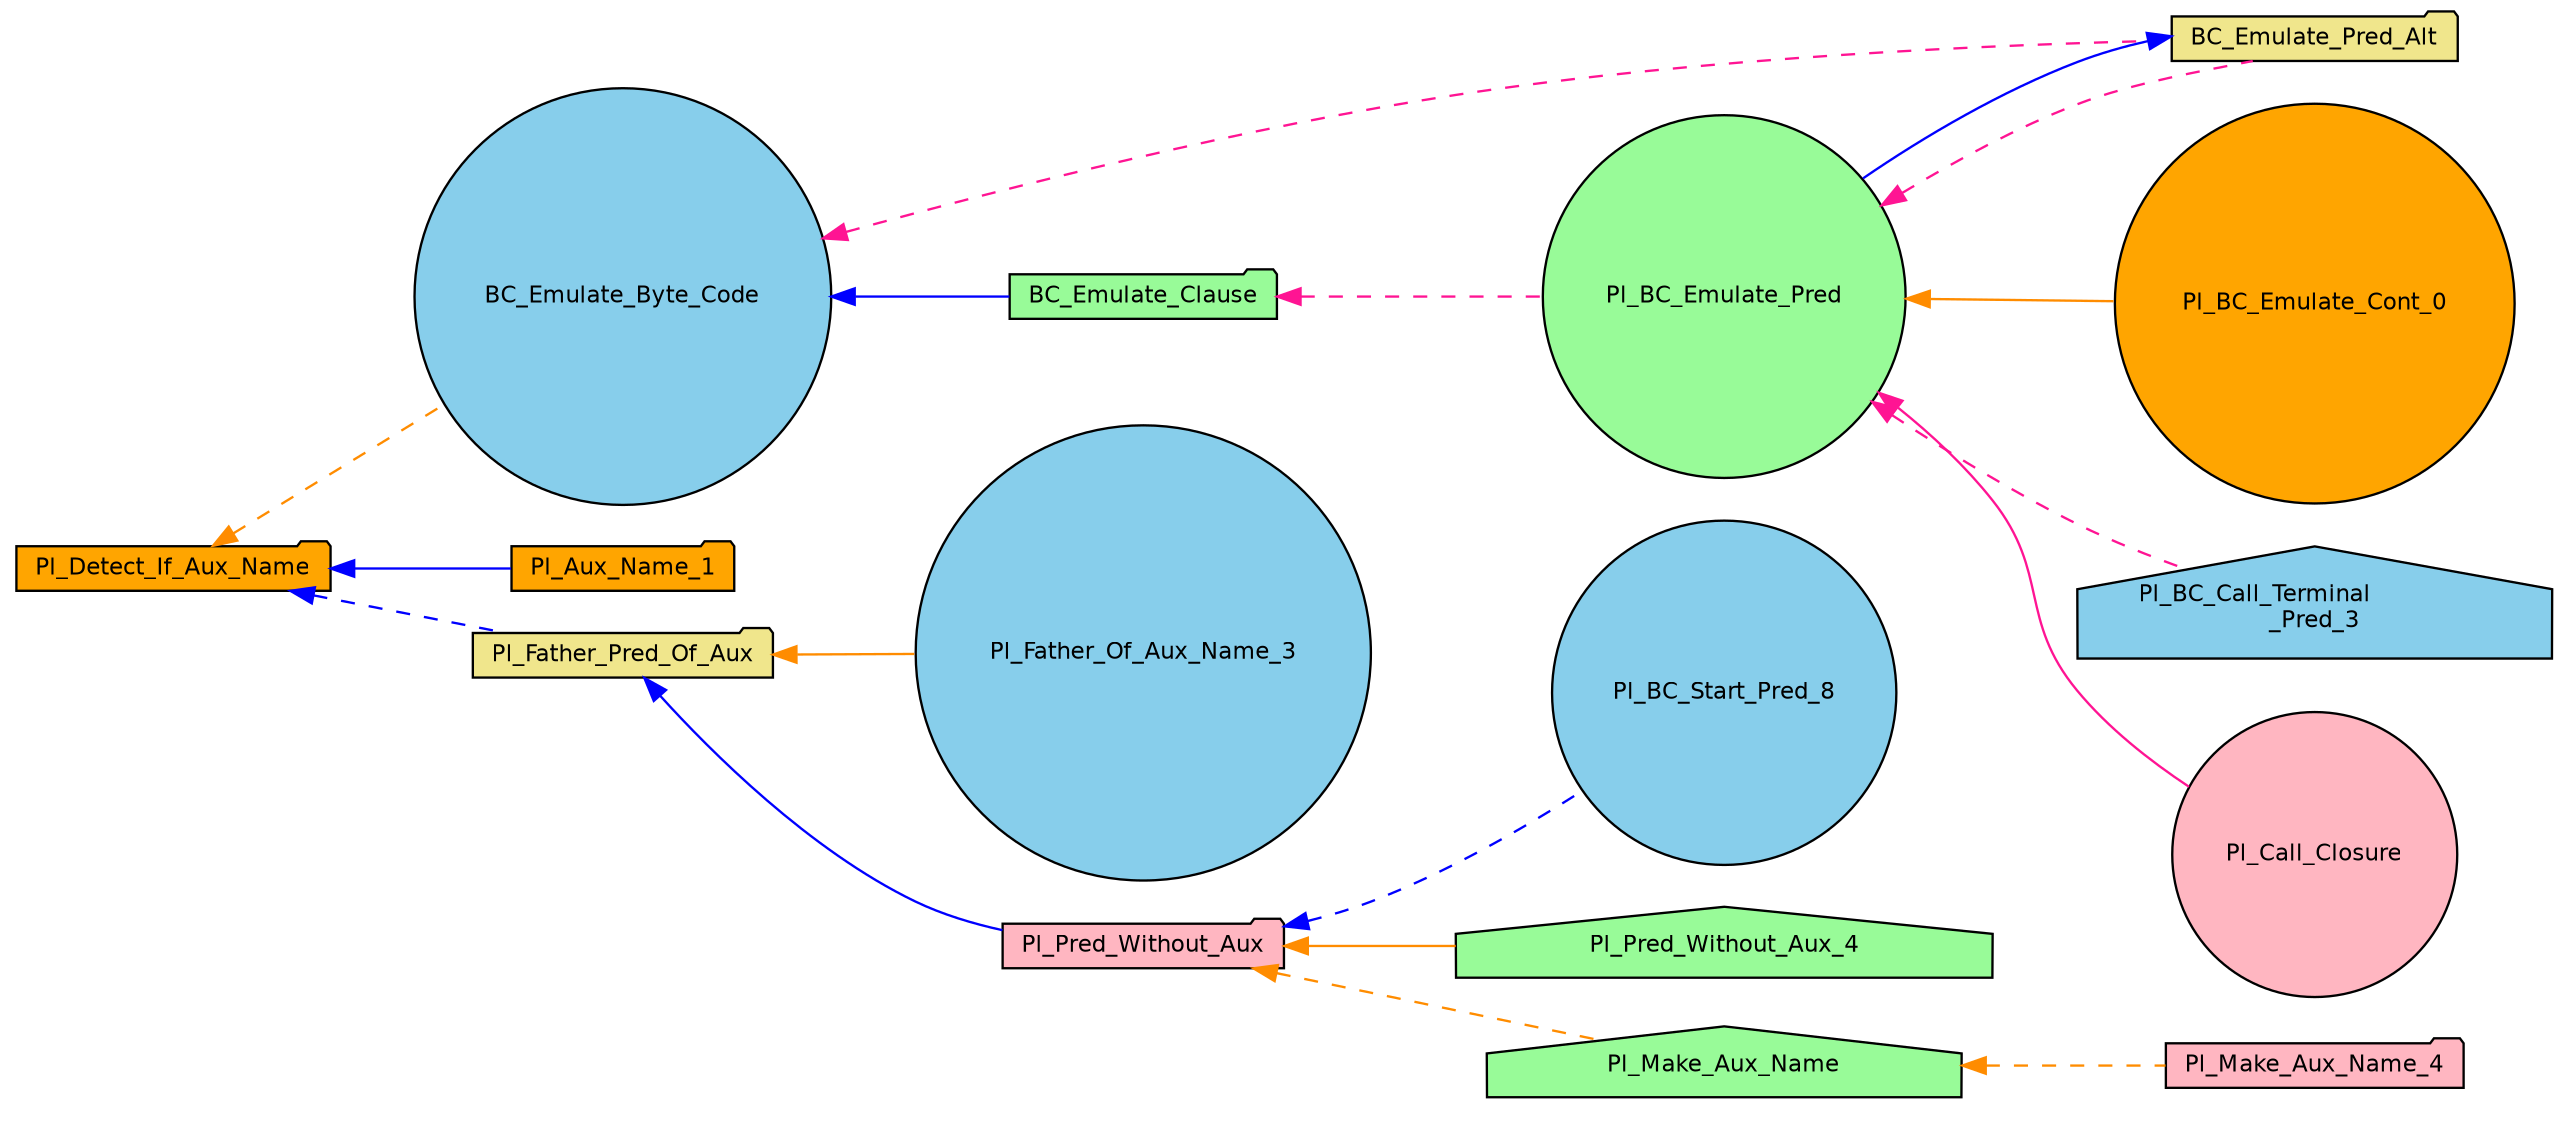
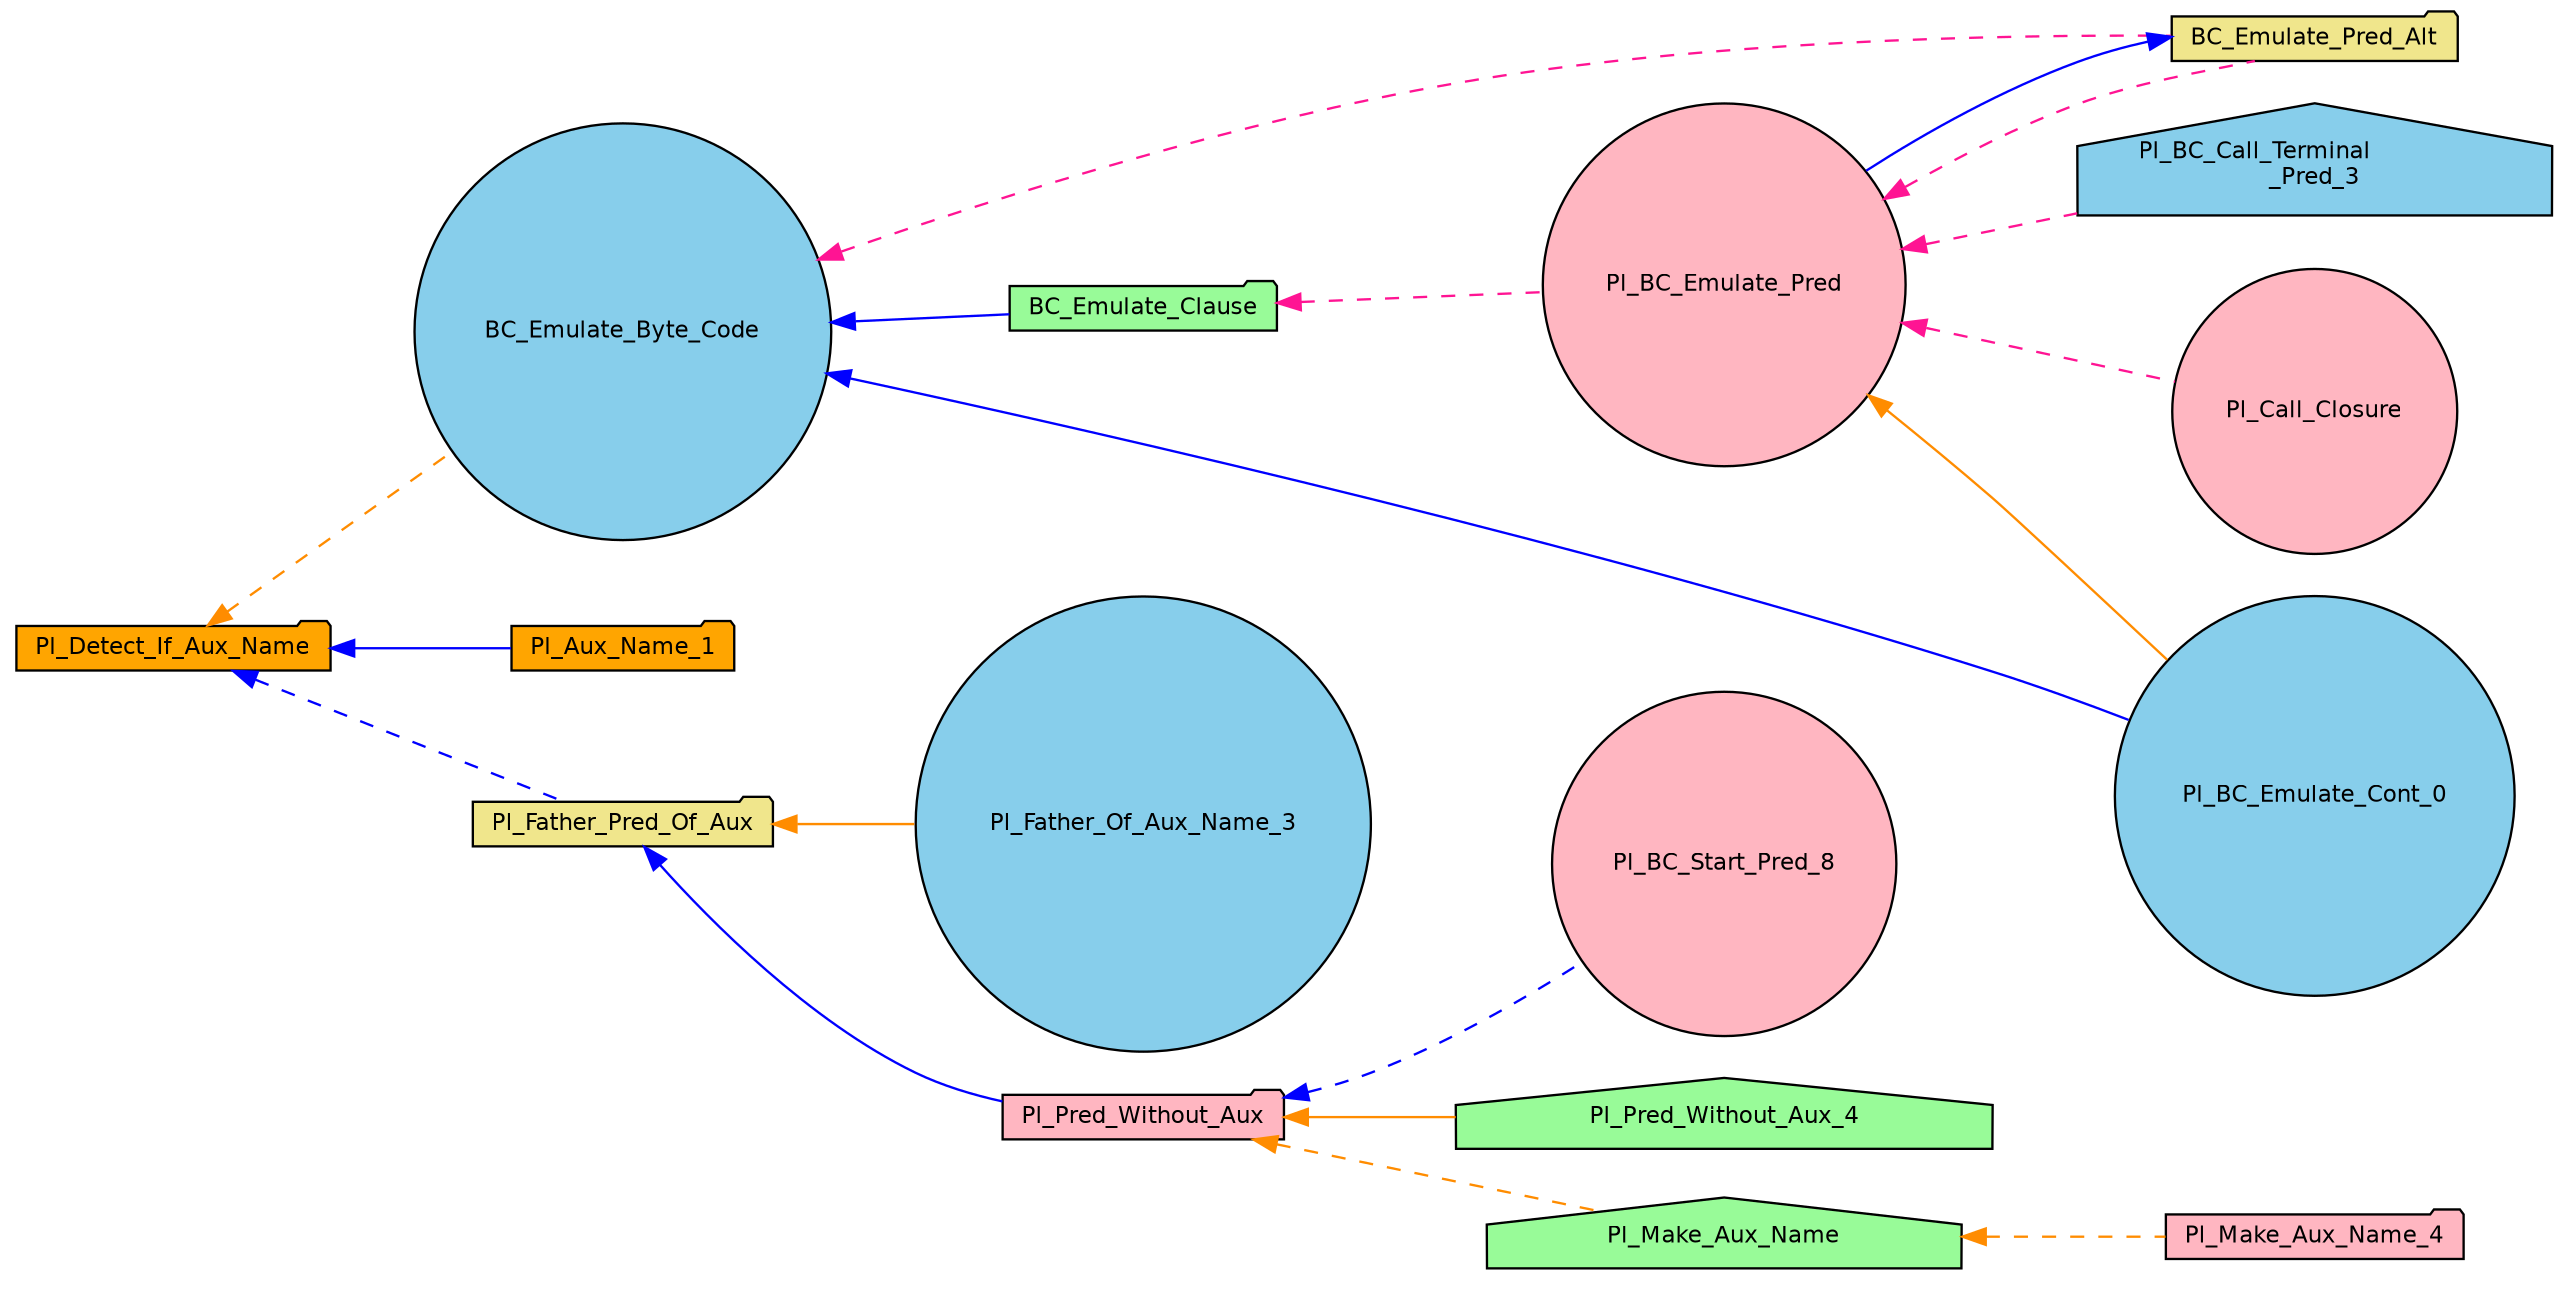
(1724, 297) -> (1724, 285)
(2315, 304) -> (2315, 796)
none -> (1495, 530)
(2036, 603) -> (2051, 355)
(1724, 693) -> (1724, 864)
